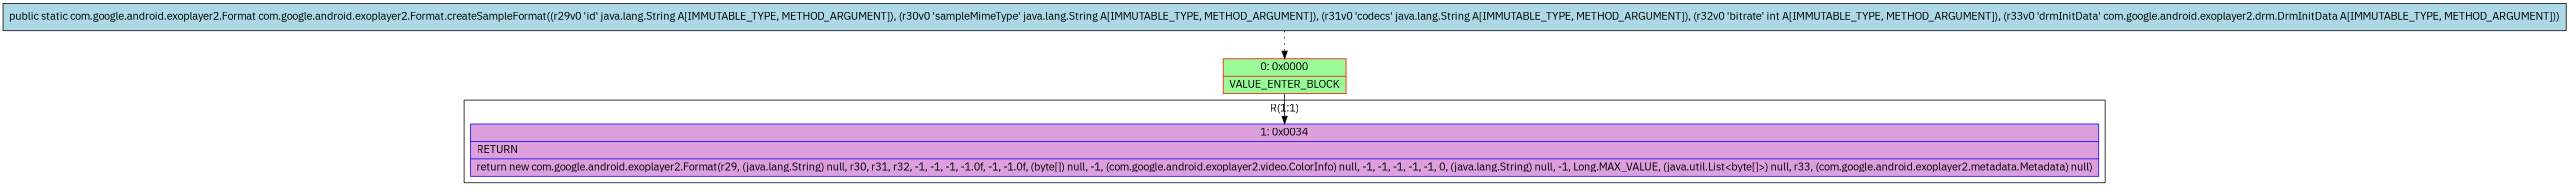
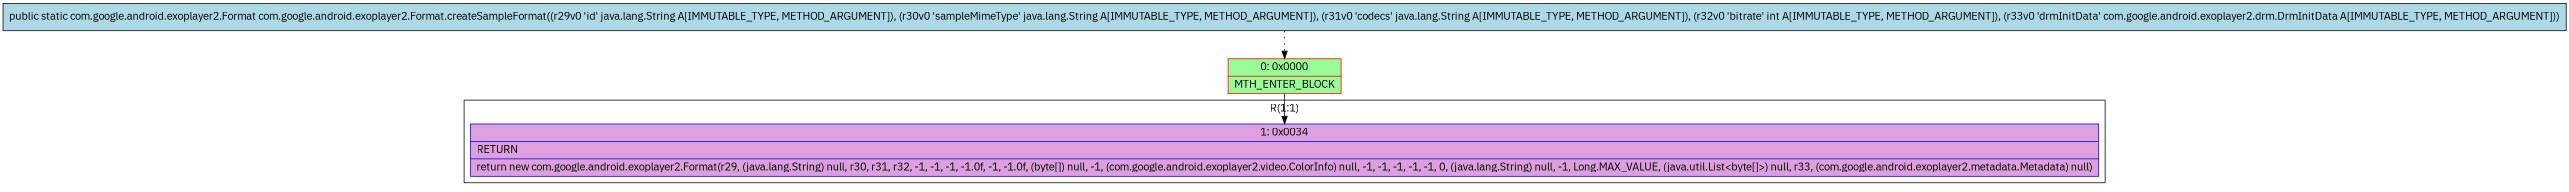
(1285, 85) -> (1285, 85)
